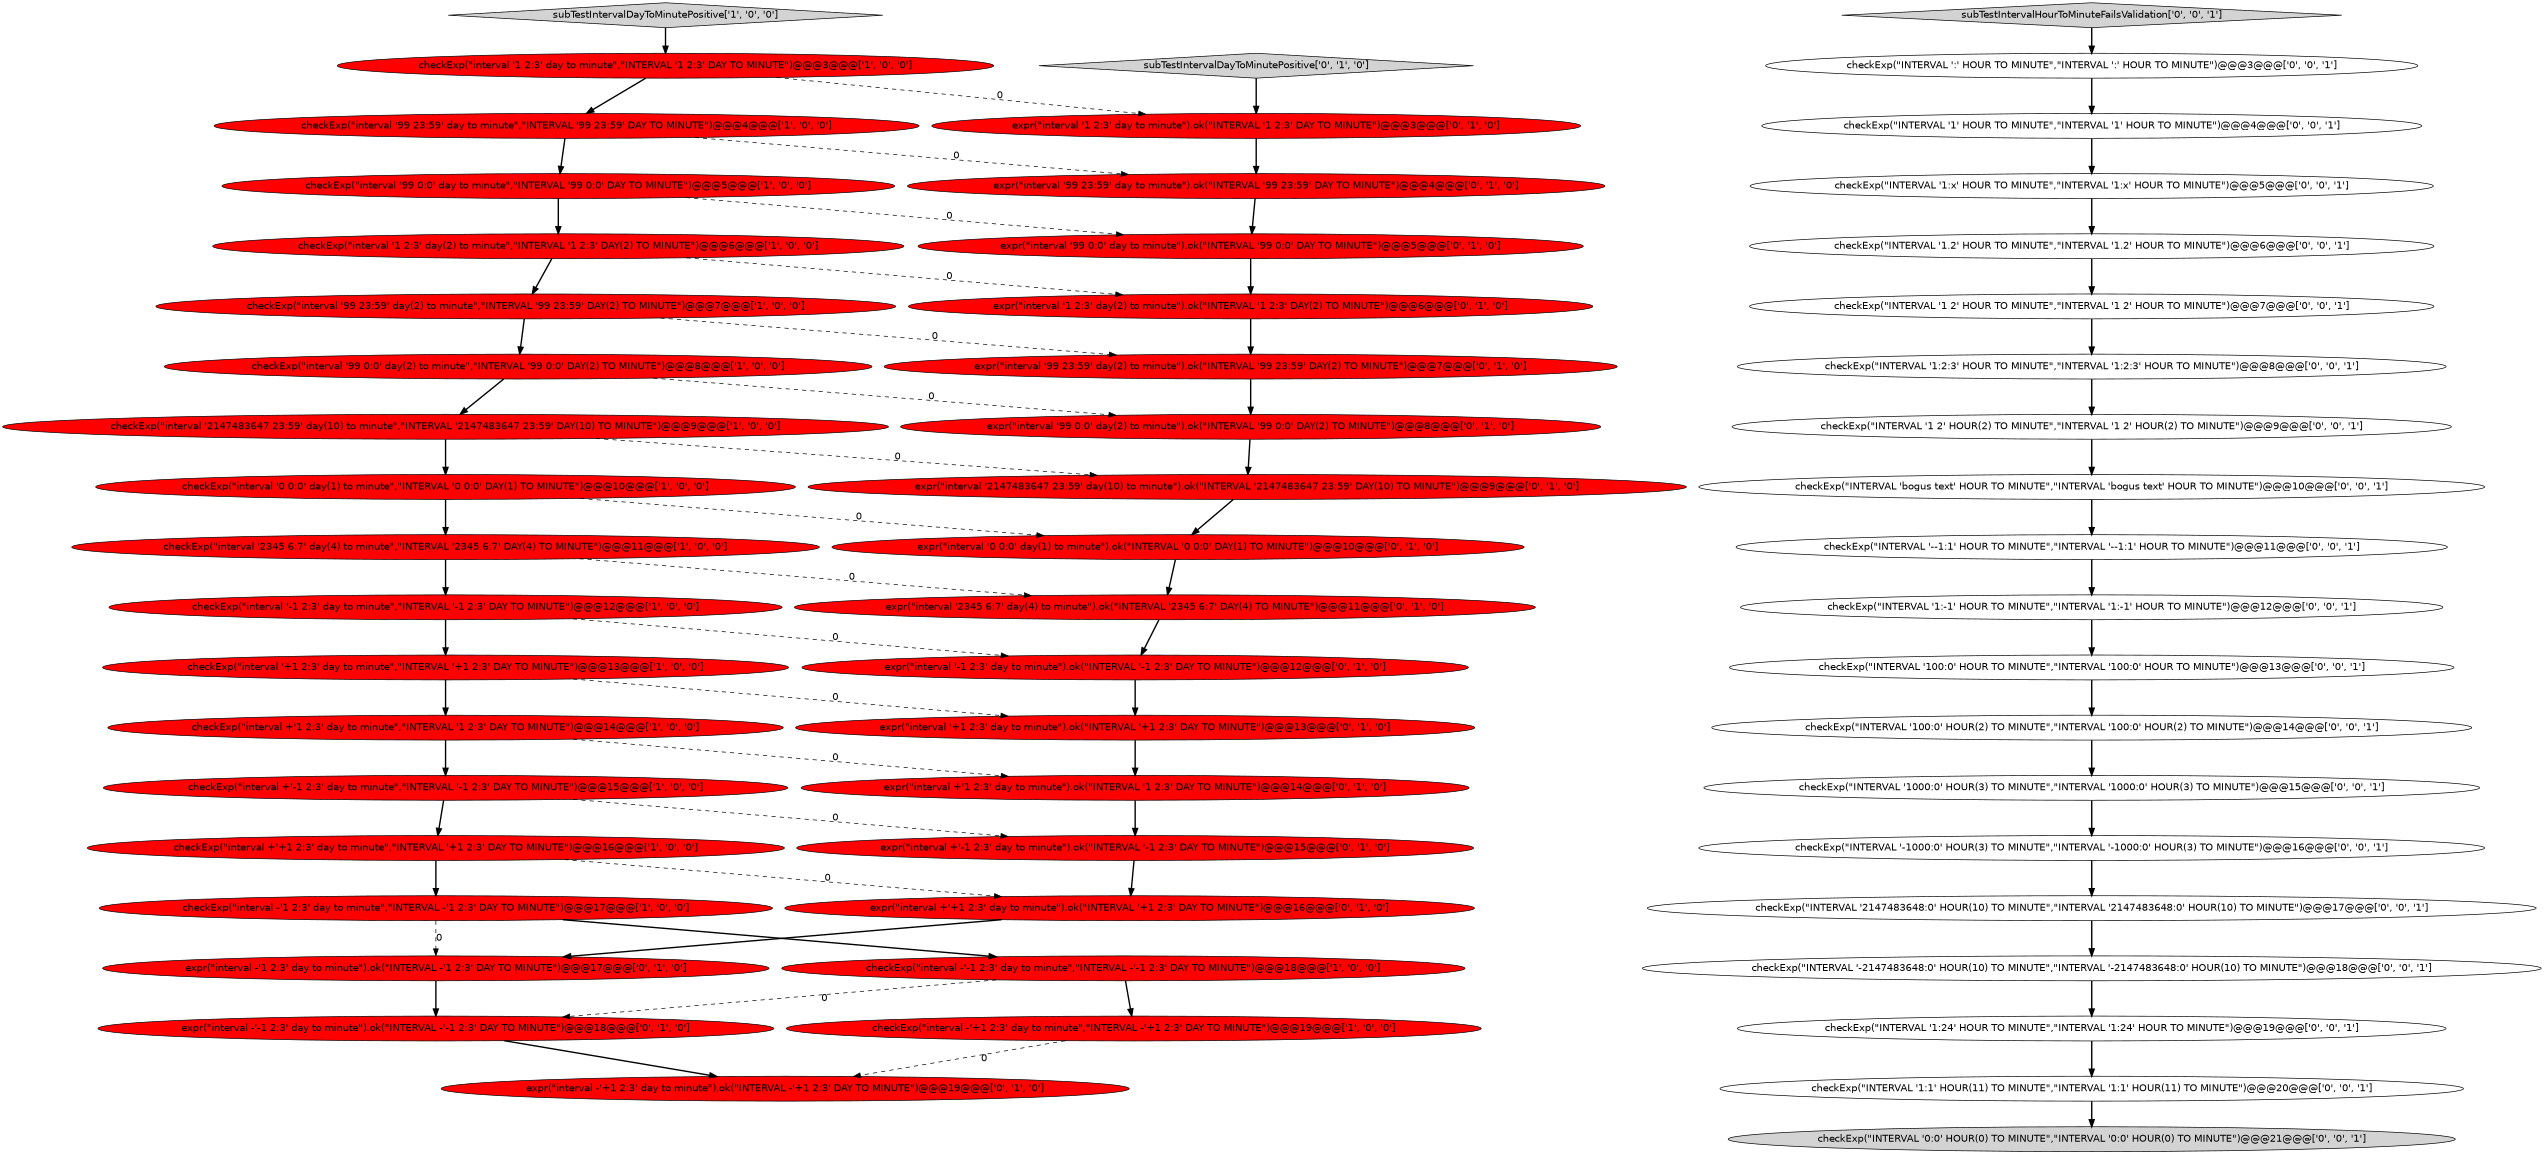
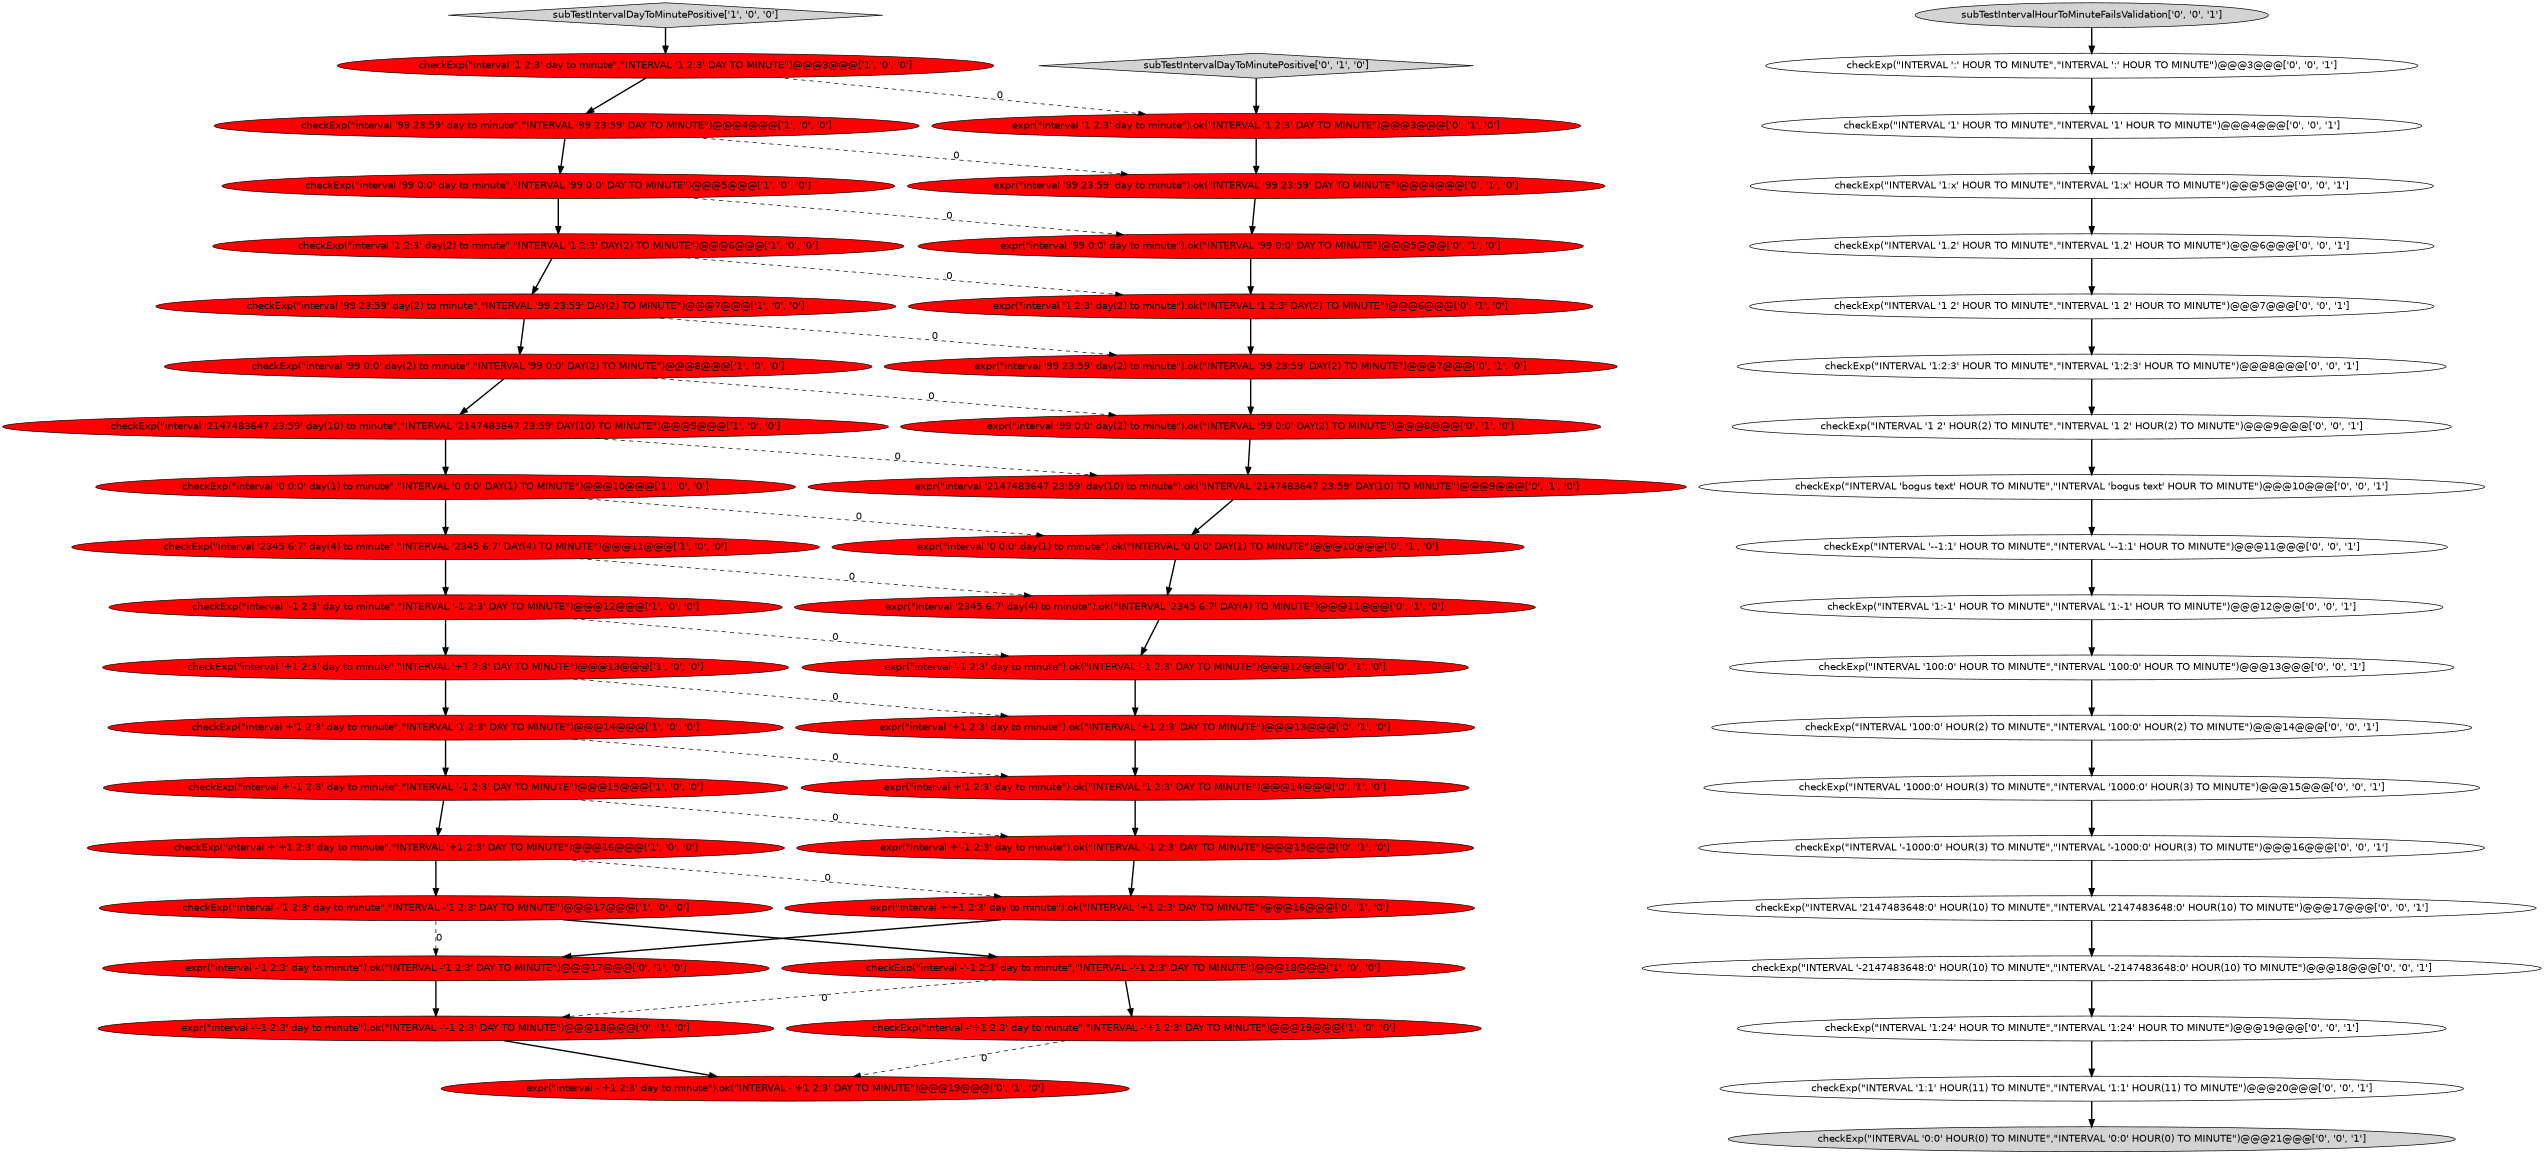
(2092, 15) -> (2092, 15)
